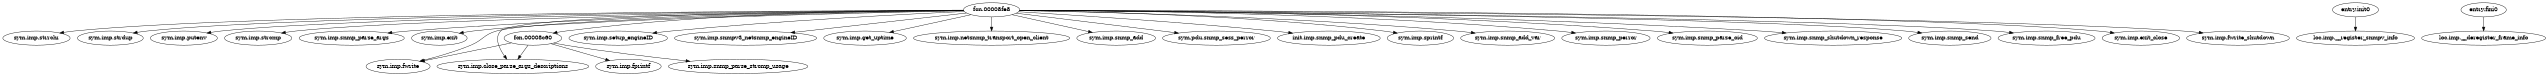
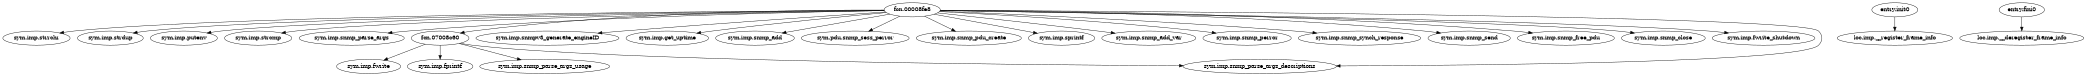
(690, 17) -> none
(439, 38) -> none
(533, 38) -> (440, 38)
(618, 38) -> none
(746, 38) -> (547, 38)
(992, 38) -> none
(1329, 38) -> (969, 38)
(1707, 38) -> none
(1833, 38) -> (1360, 38)
(2141, 38) -> (1663, 38)
(2356, 38) -> (1895, 38)
(513, 66) -> (1260, 66)
(738, 66) -> (545, 66)
